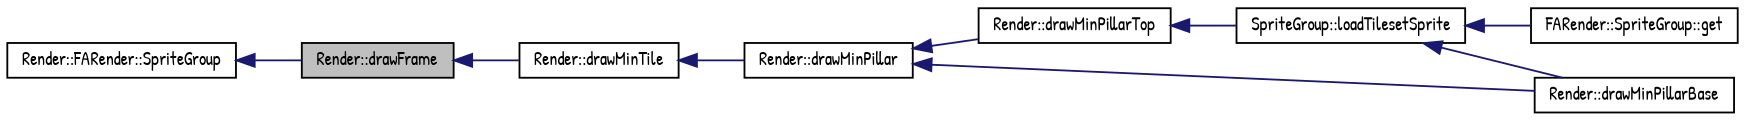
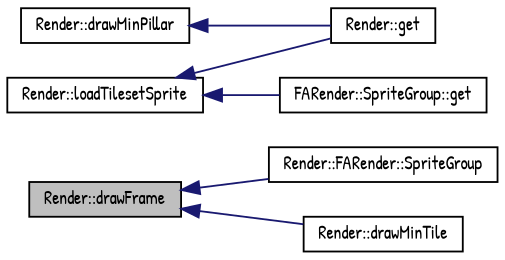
(1075, 26) -> none
(1351, 26) -> (105, 95)
(278, 60) -> (234, 183)
(721, 60) -> none
(1634, 95) -> (383, 26)
